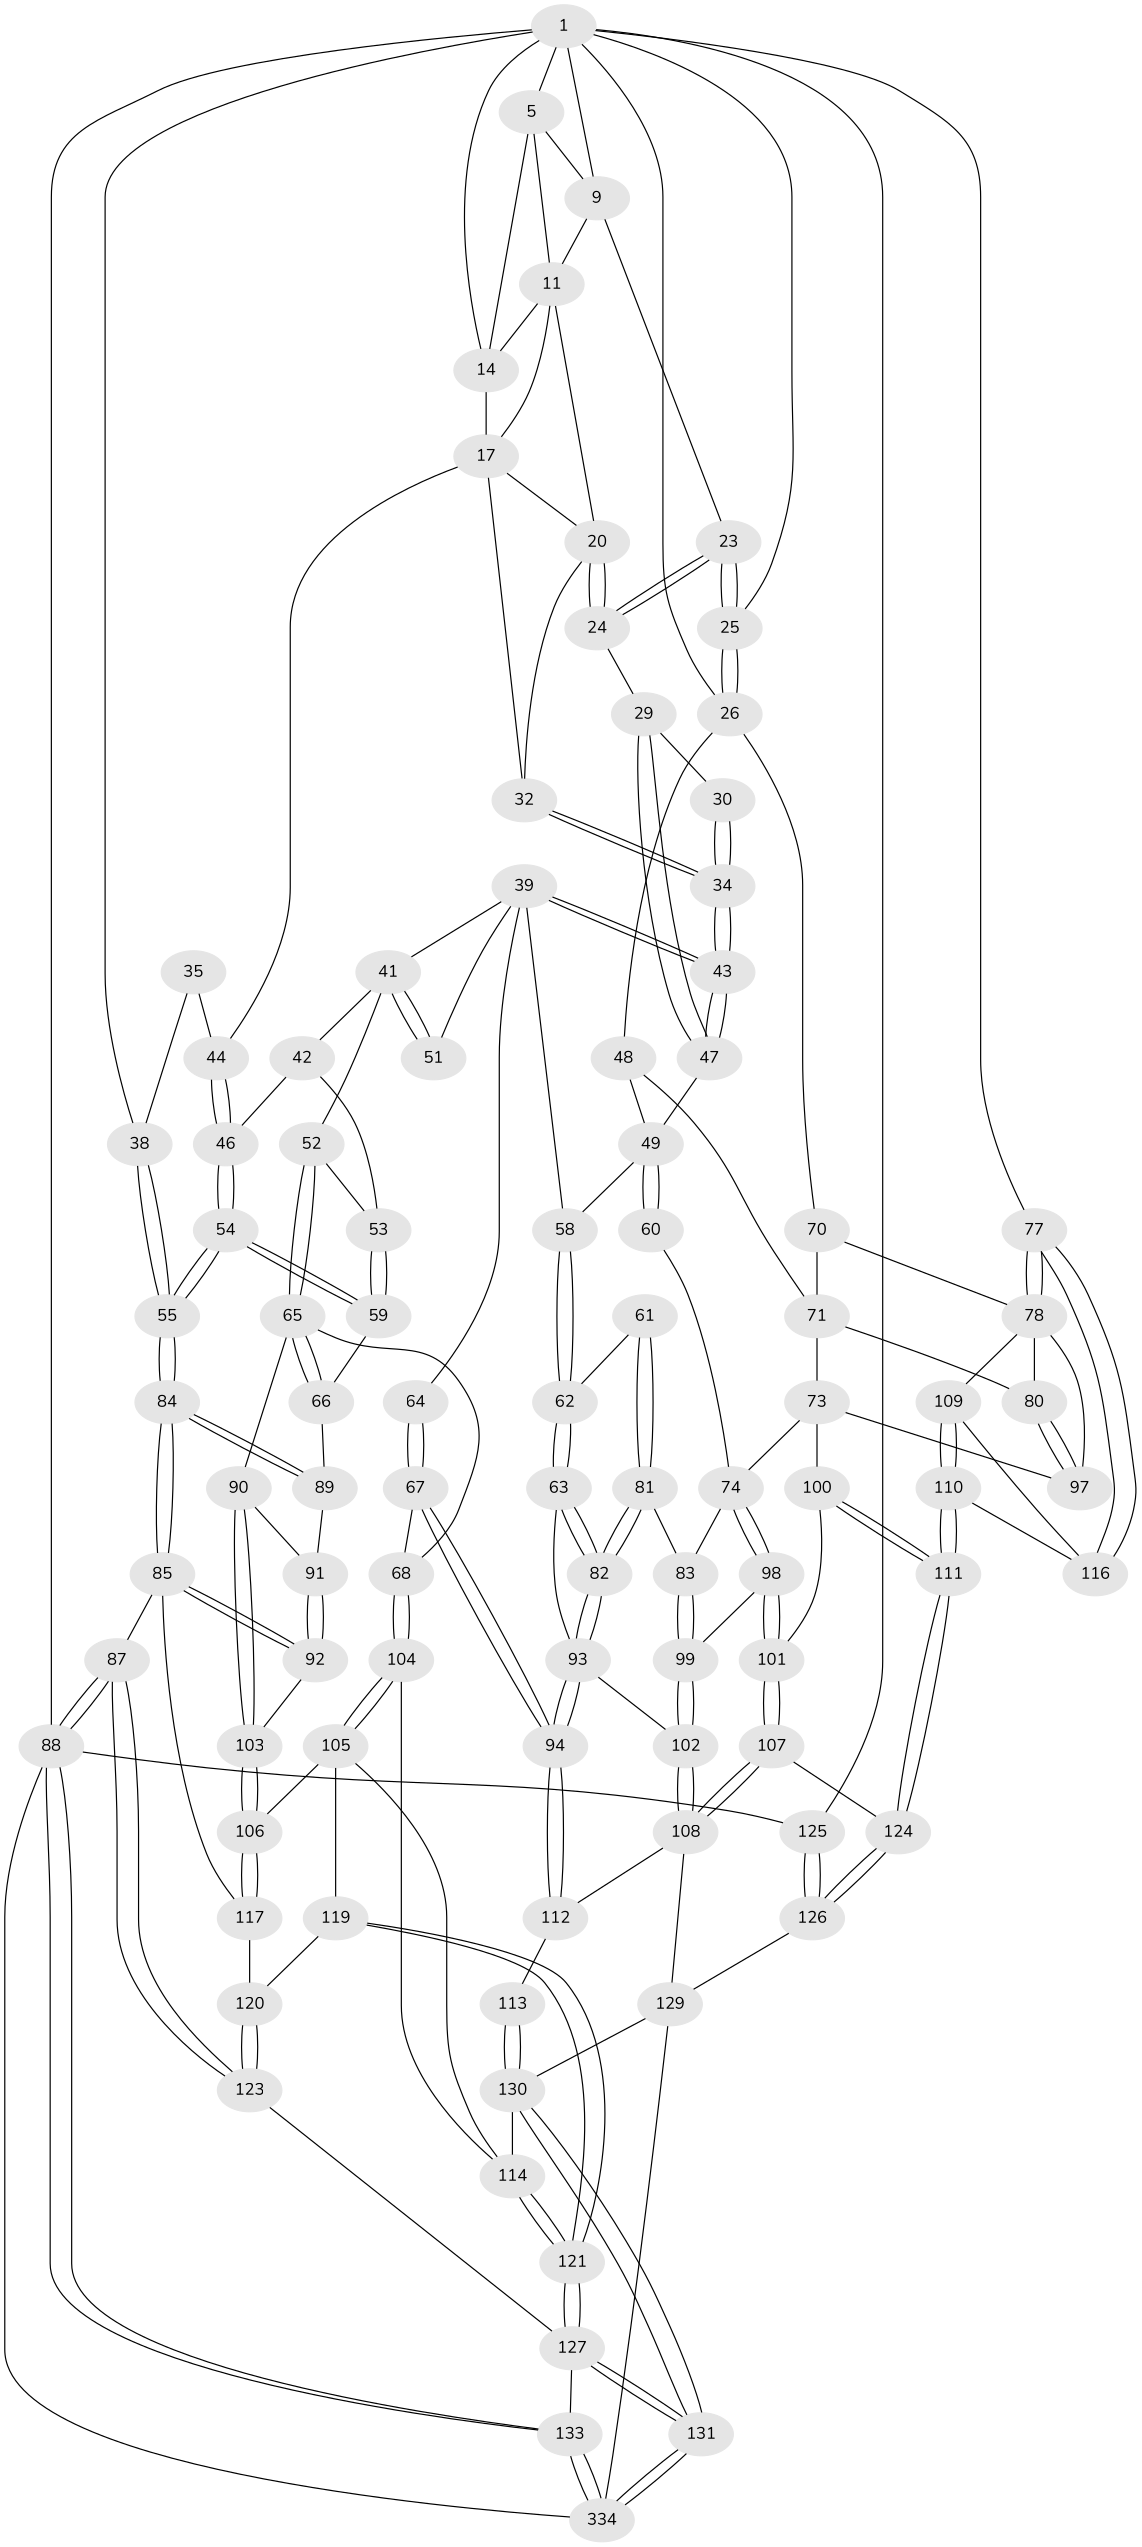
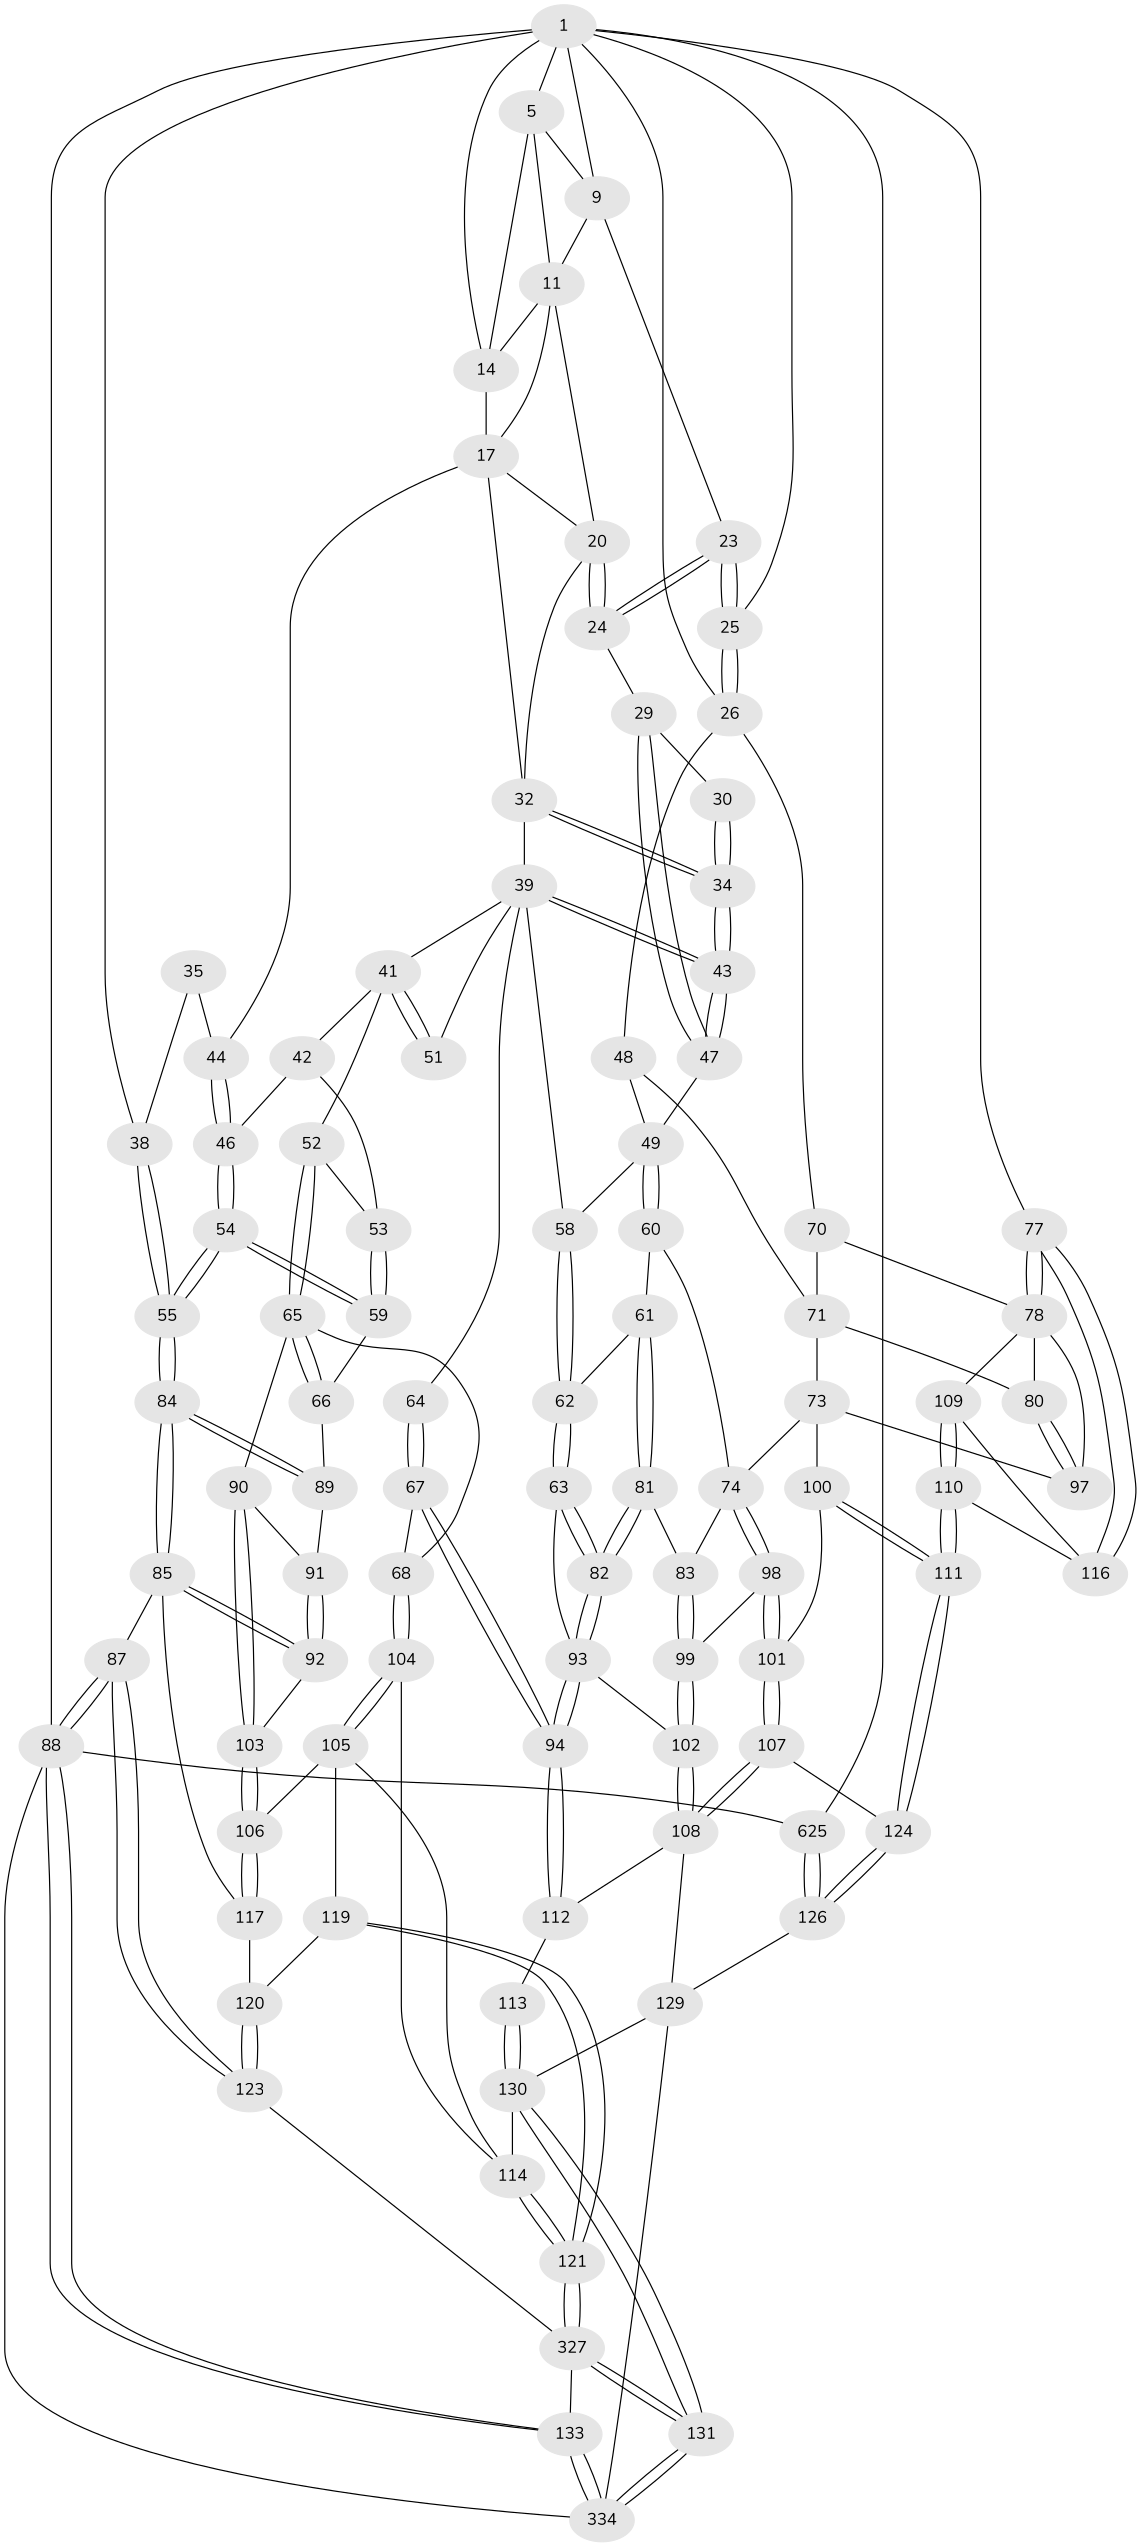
none -> (524, 843)
none -> (648, 1273)
(812, 1832) -> (812, 1832)
(572, 2348) -> (572, 2348)
